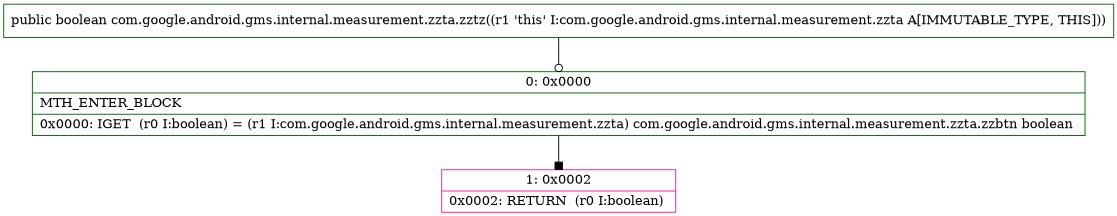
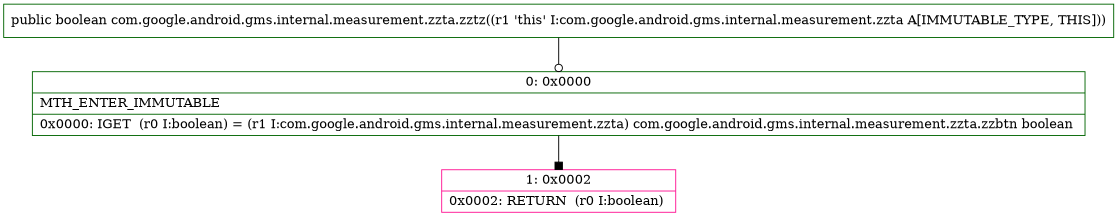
(111, 103) -> (130, 103)
